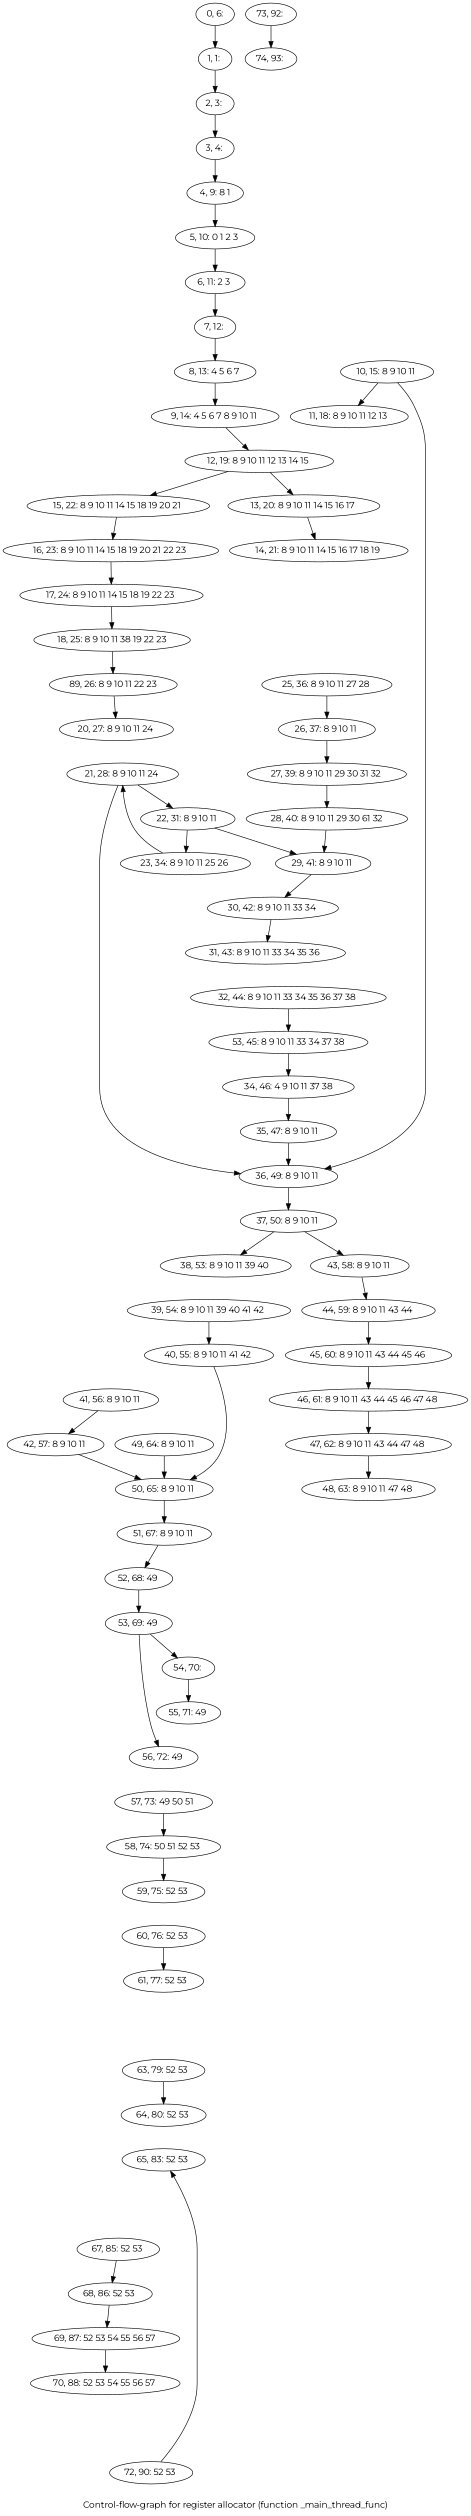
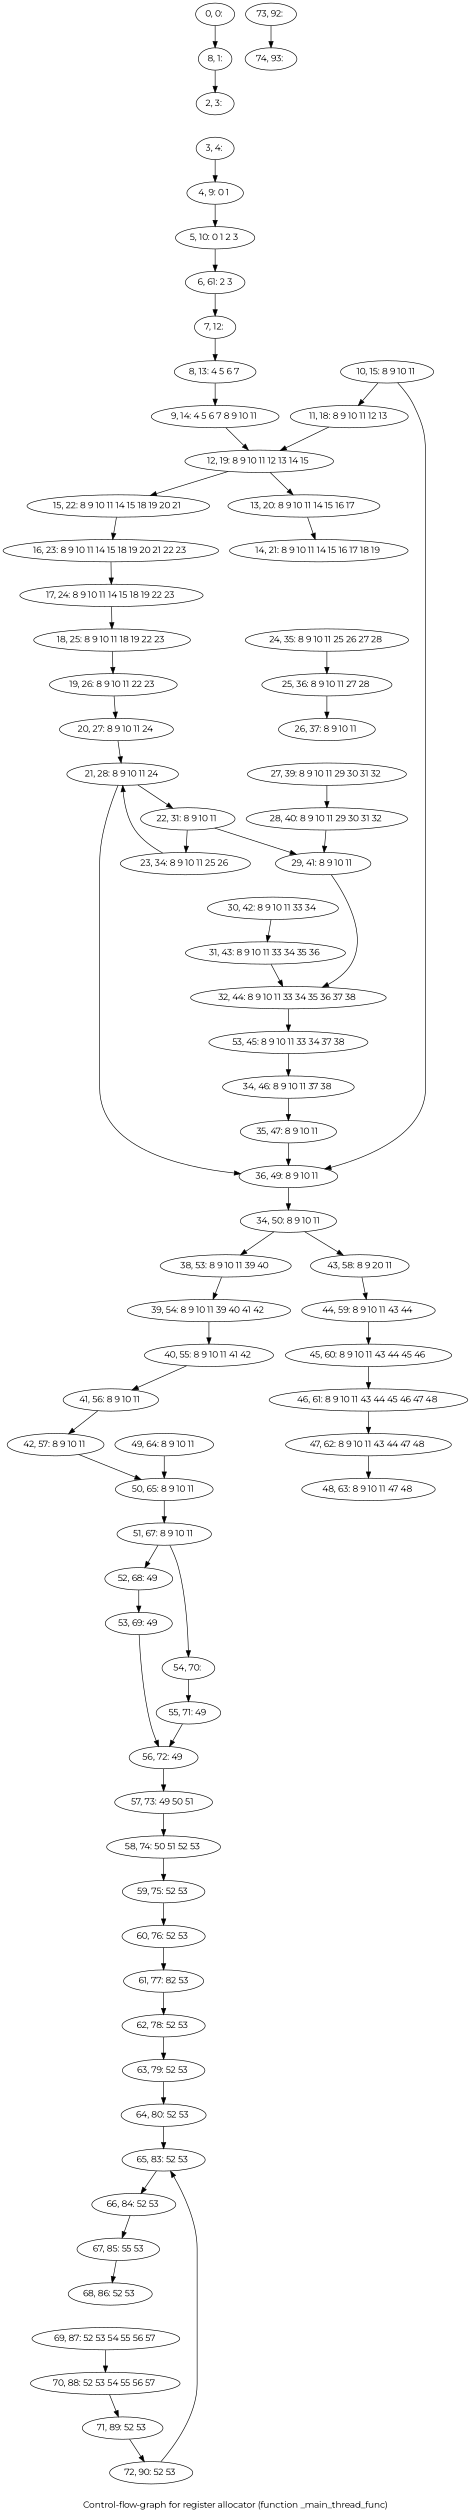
(215, 14) -> (215, 14)
(215, 59) -> (215, 59)
(215, 123) -> none
(215, 193) -> (215, 193)
(215, 282) -> (215, 282)
none -> (307, 437)
(112, 640) -> (112, 640)
none -> (327, 640)
(113, 685) -> (113, 685)
none -> (119, 749)
(327, 749) -> none
(327, 819) -> (327, 819)
(300, 884) -> (357, 933)
none -> (275, 973)
(288, 1087) -> (288, 1087)
(288, 1221) -> (288, 1221)
(360, 1266) -> (360, 1266)
none -> (218, 1285)
(226, 1427) -> (162, 1377)
(161, 1644) -> (184, 1597)
none -> (178, 1733)
none -> (164, 1777)
none -> (164, 1911)
(164, 1981) -> (164, 1981)
none -> (164, 2026)
none -> (164, 2134)
none -> (134, 2205)
(118, 2249) -> (118, 2249)
(108, 2313) -> none
none -> (123, 2428)
